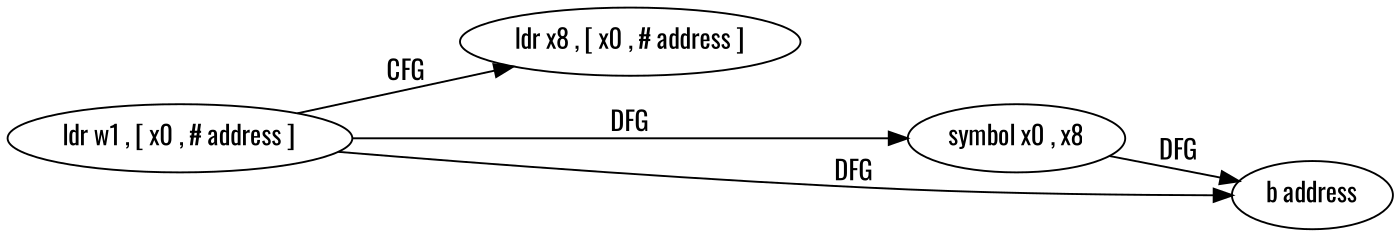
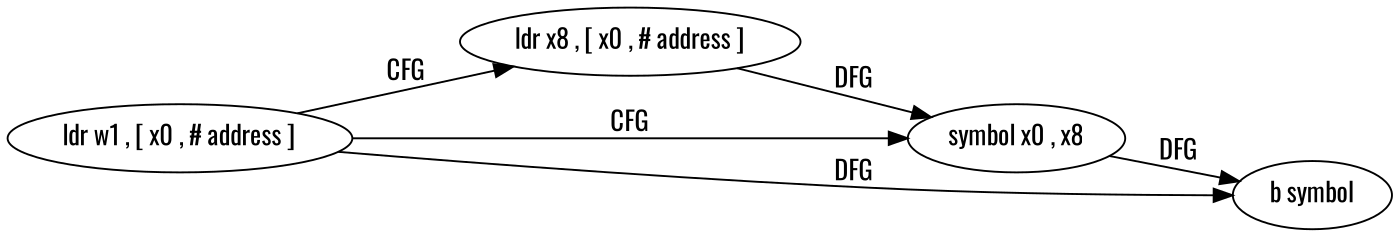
none -> (825, 90)
(630, 124) -> (630, 124)
(1312, 195) -> (1312, 195)
